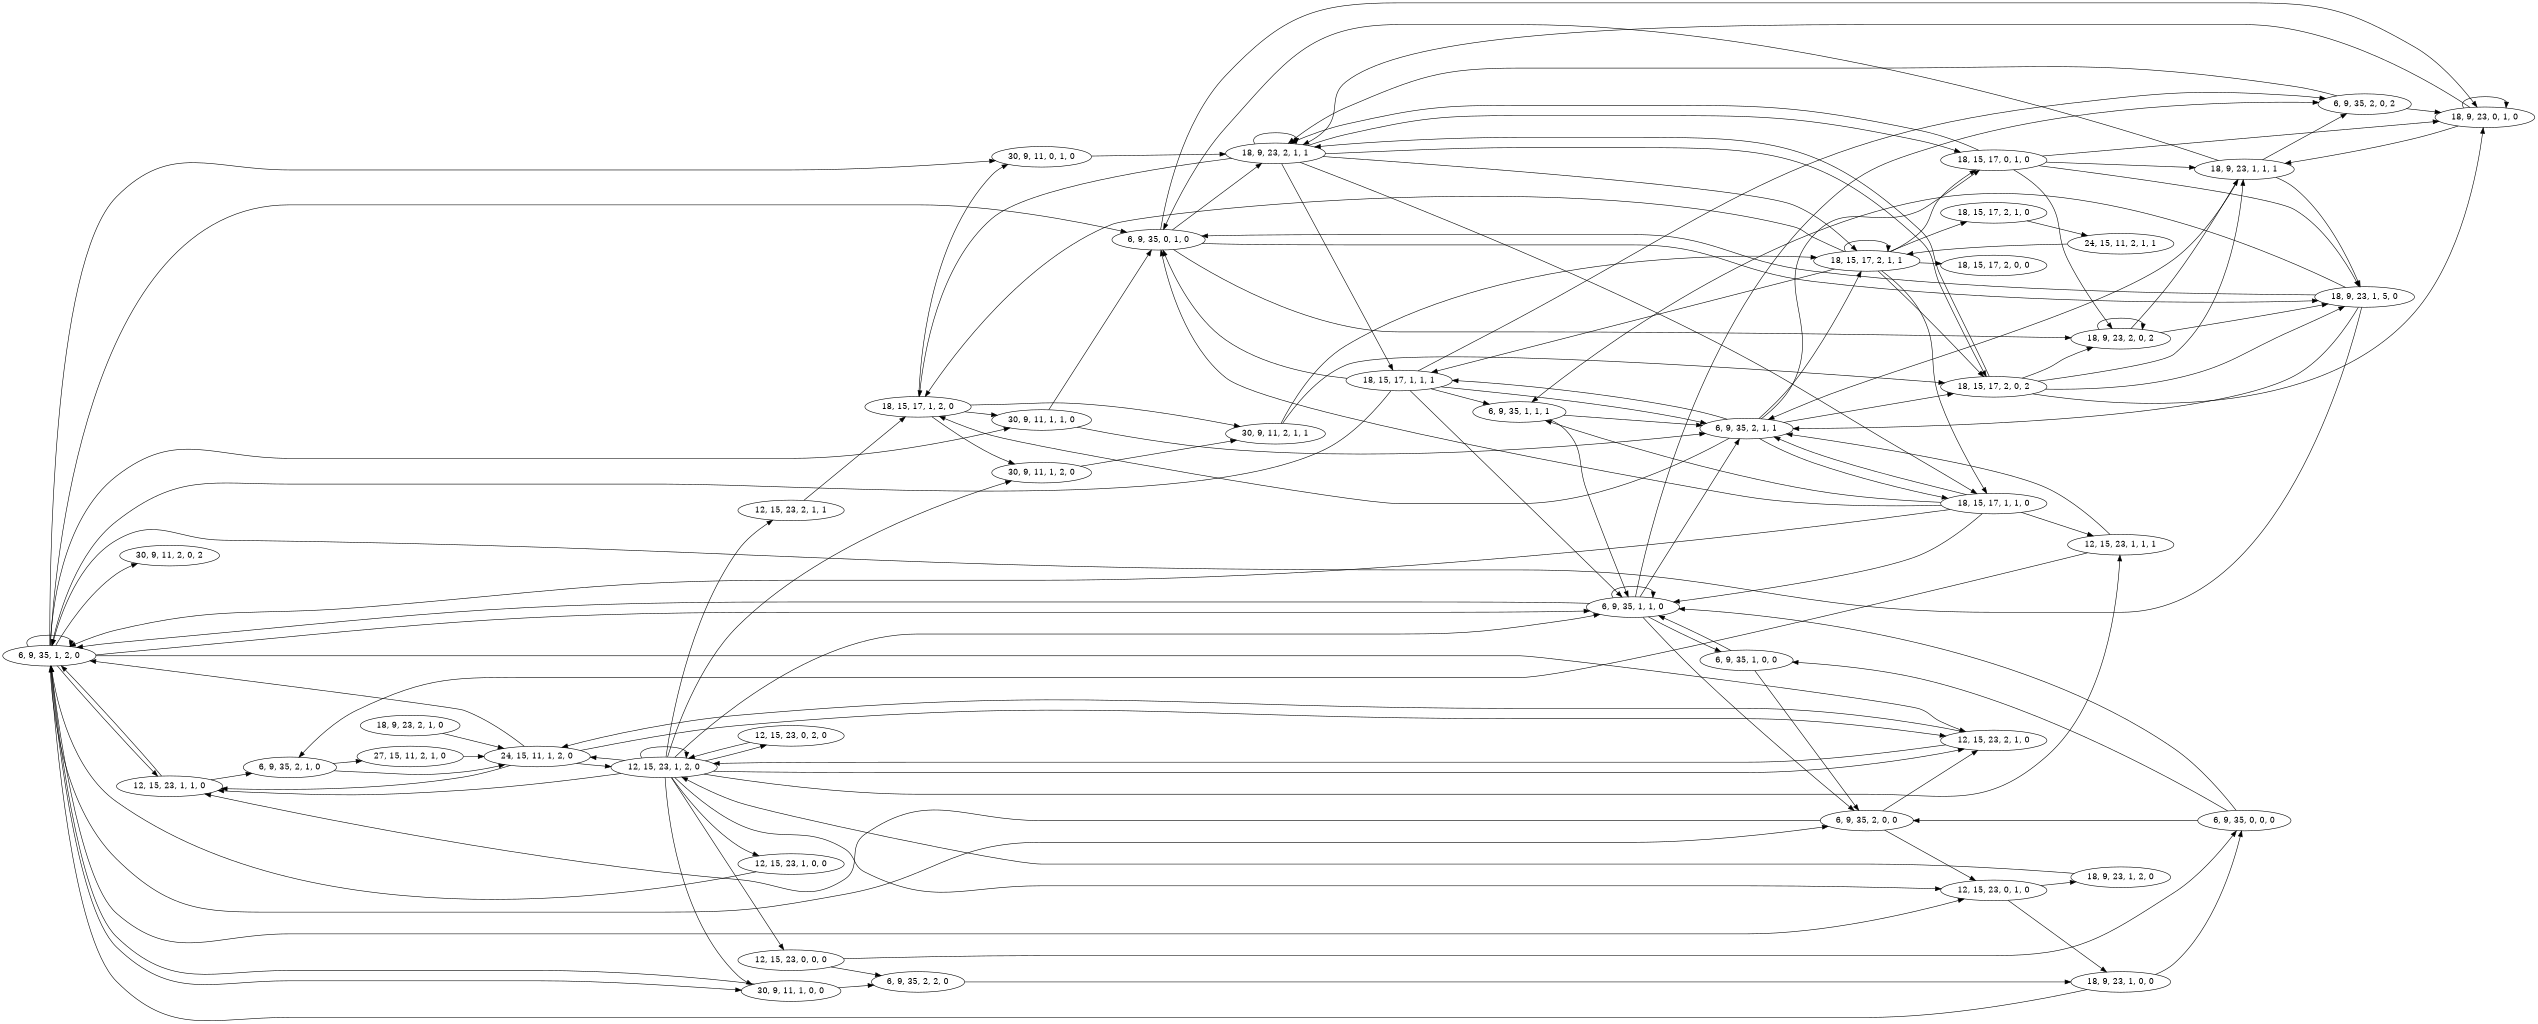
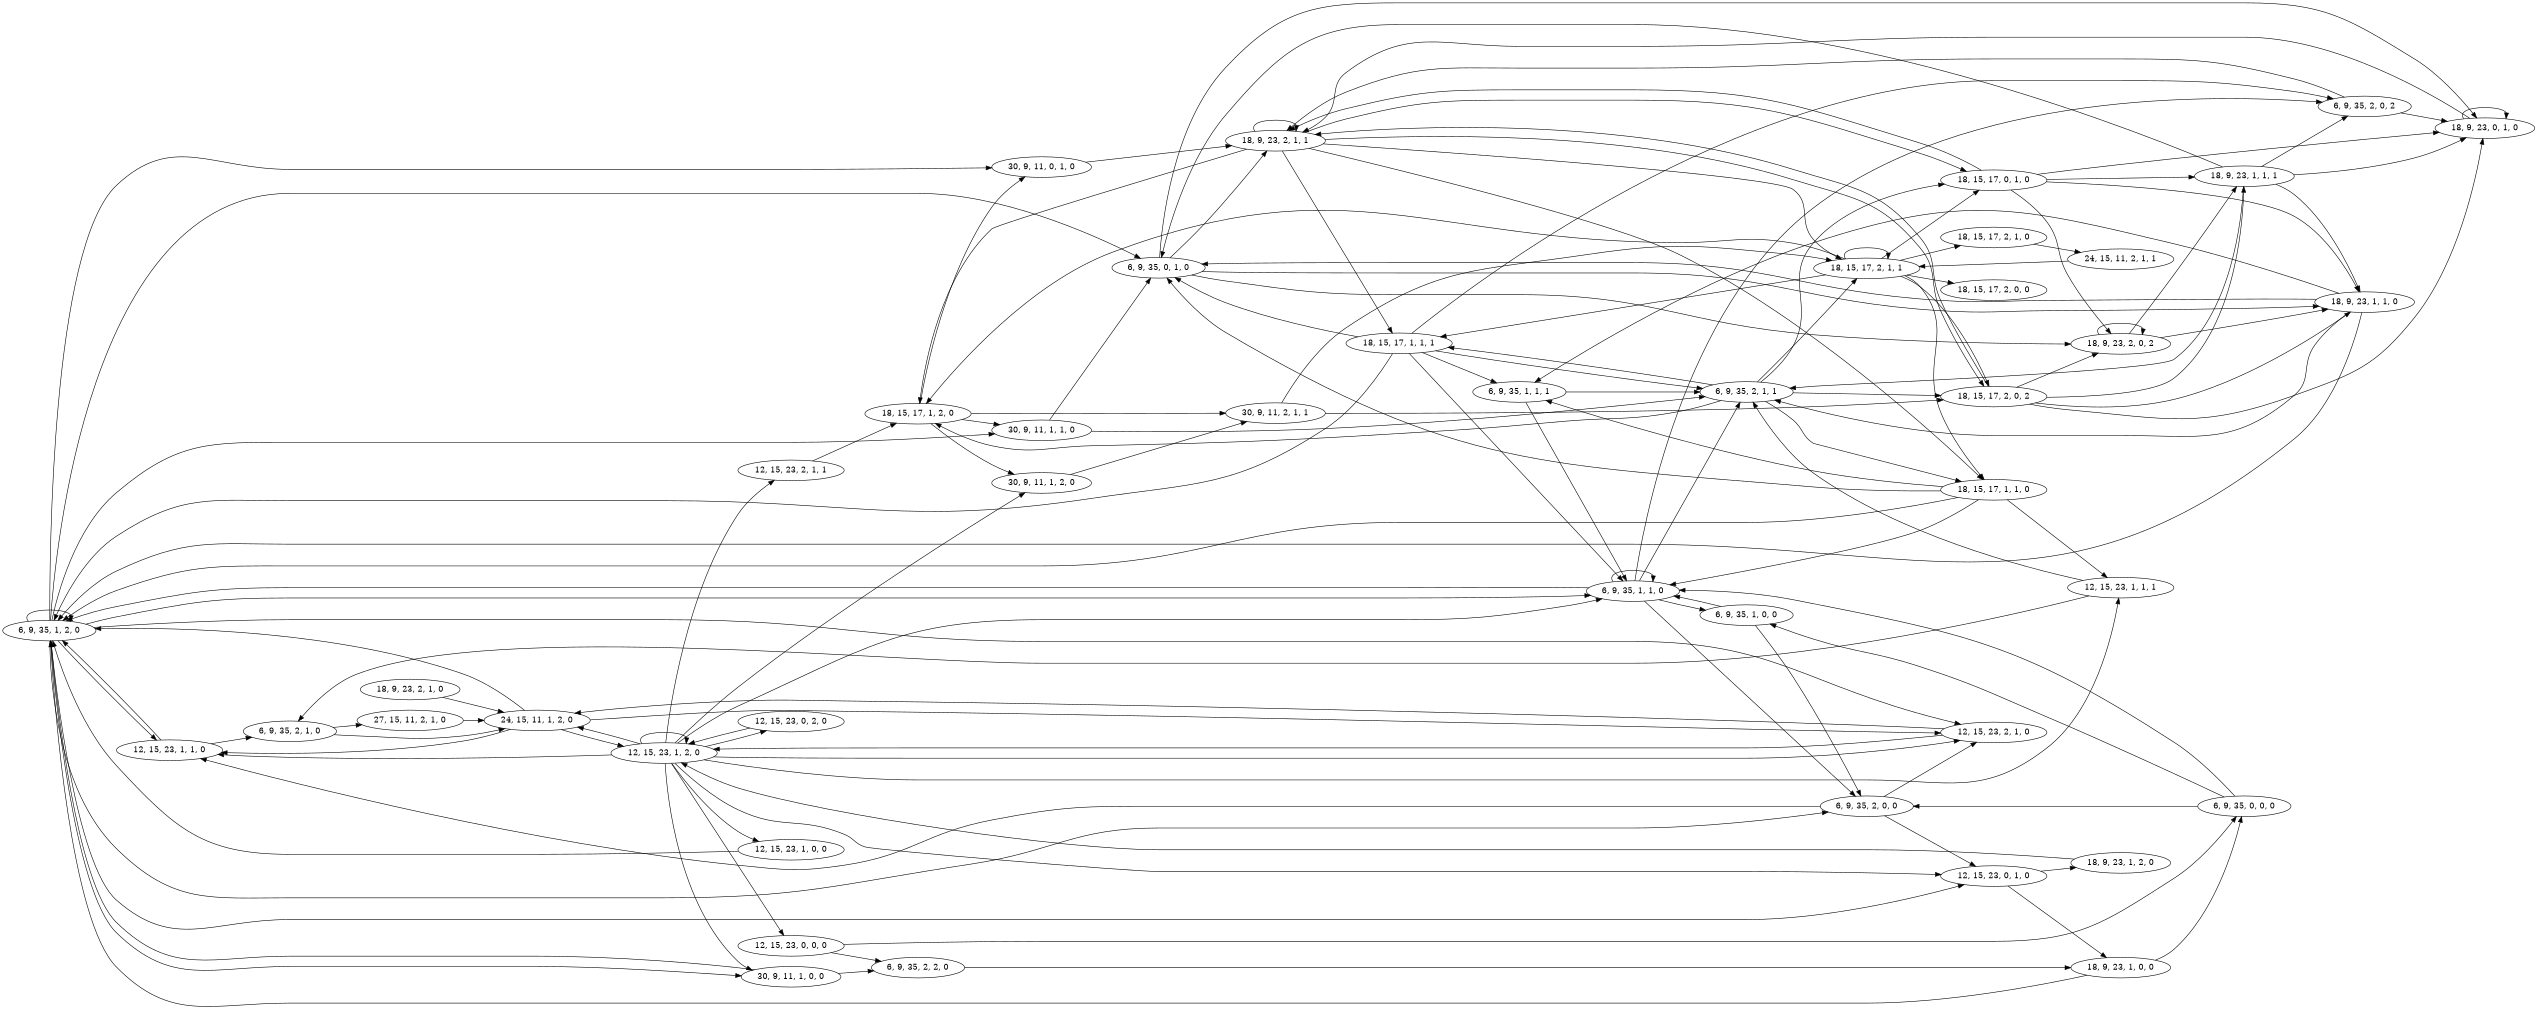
(2375, 147) -> (2379, 165)
(2365, 297) -> (2365, 302)
(1872, 470) -> none
(170, 556) -> none
